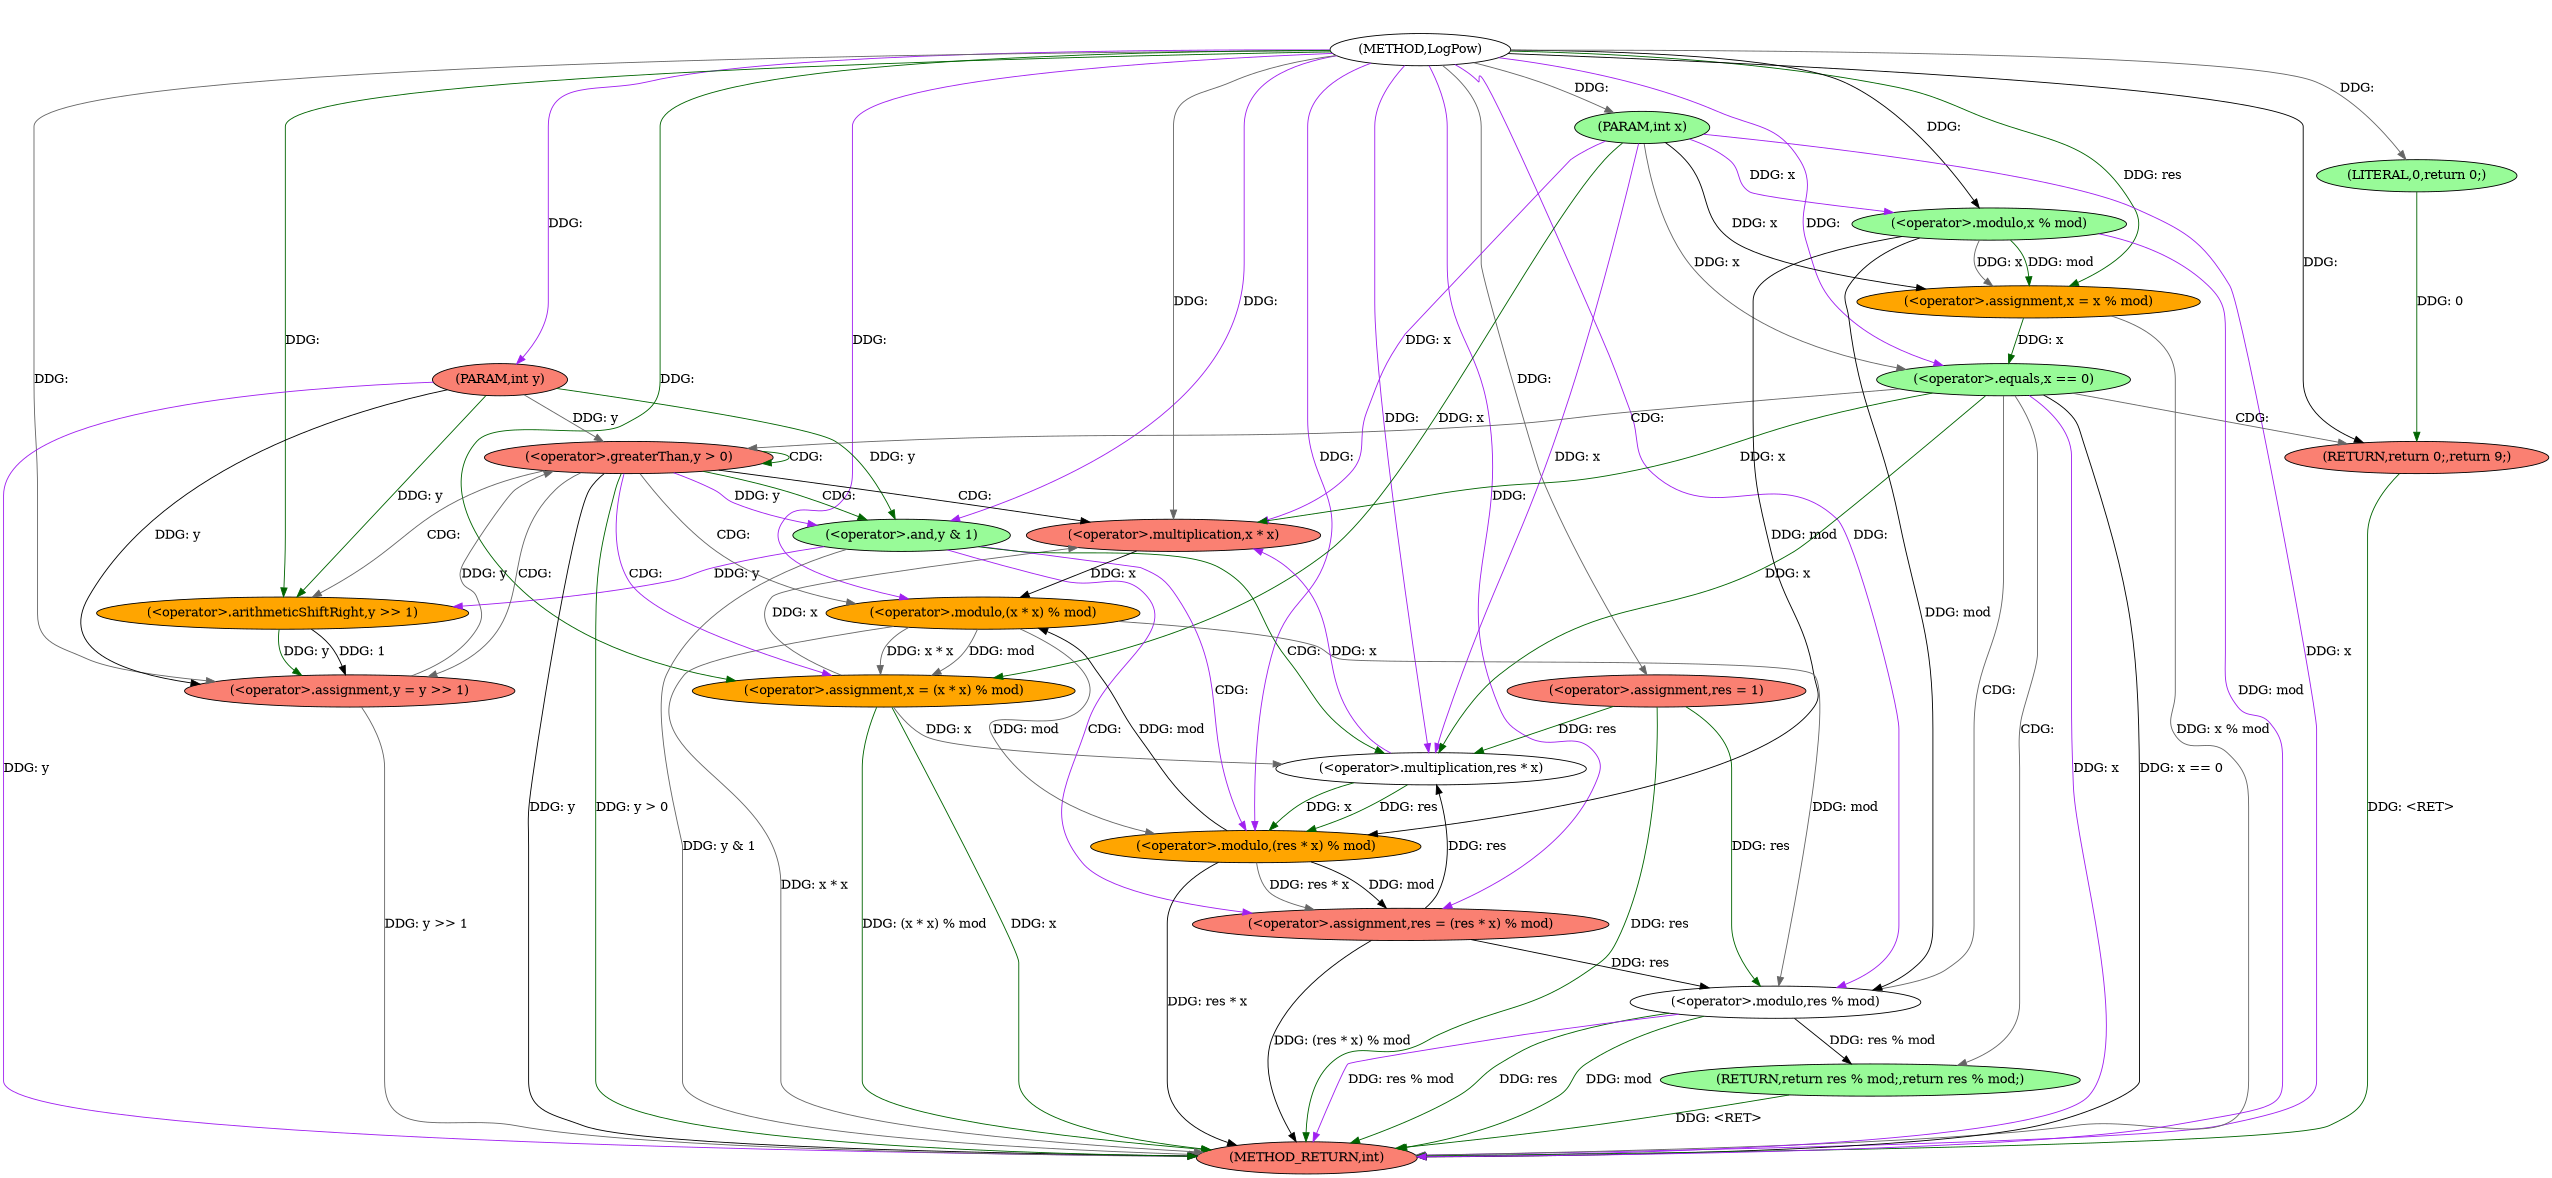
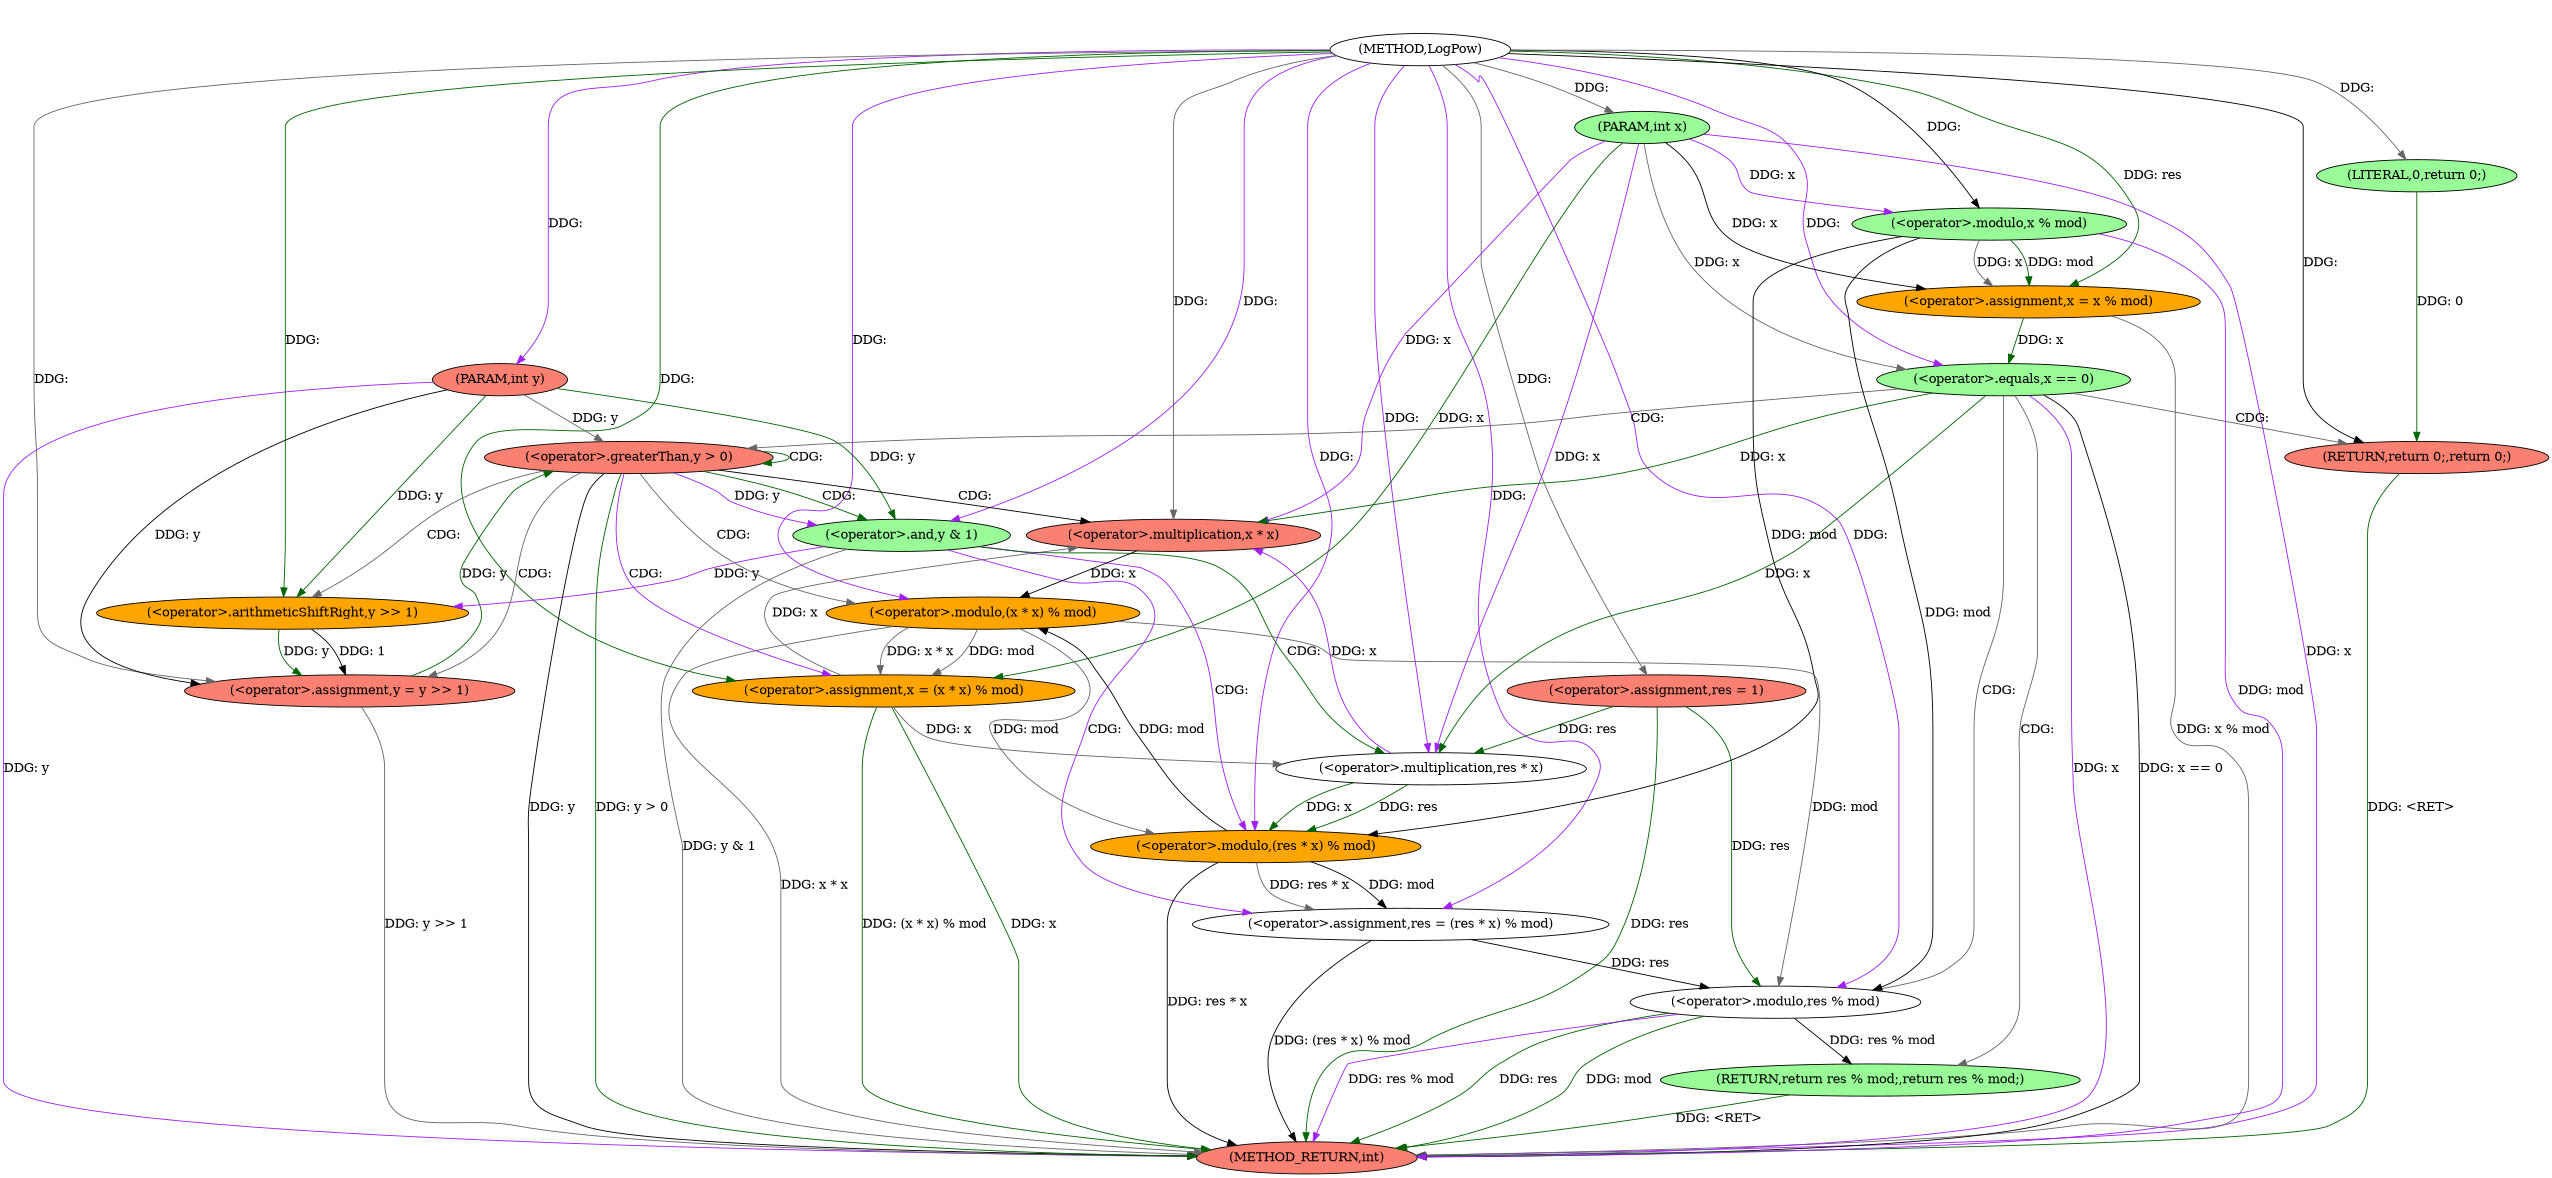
(2417, 458) -> (2417, 458)
(461, 580) -> (461, 580)
(1447, 854) -> none
(1401, 924) -> (1401, 924)
